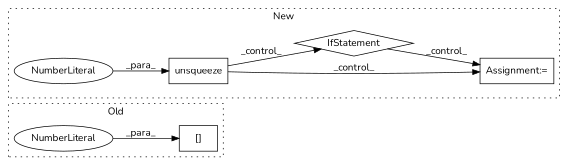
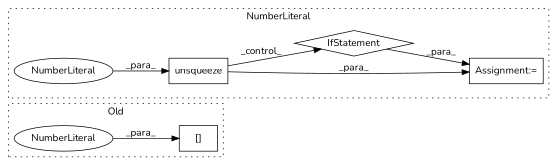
(284, 17) -> (279, 17)
(447, 51) -> (441, 52)
(354, 68) -> (354, 68)
